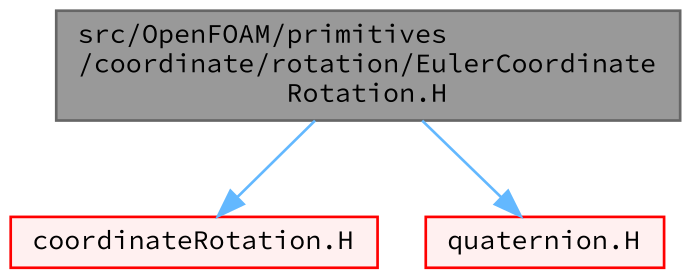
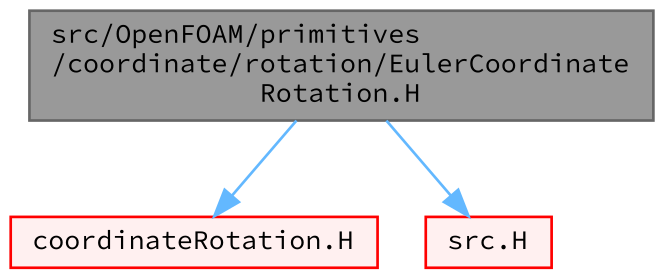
(545, 242) -> (489, 242)
